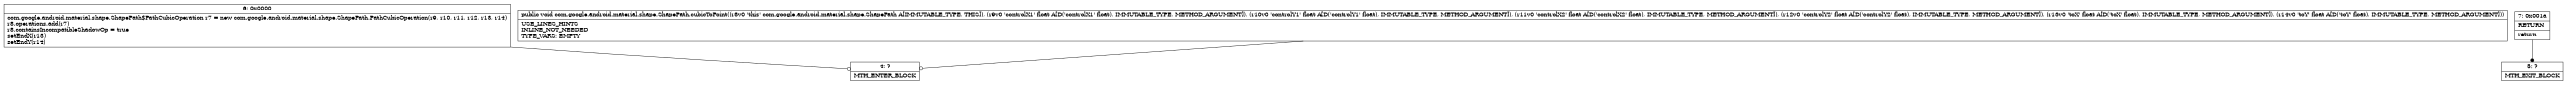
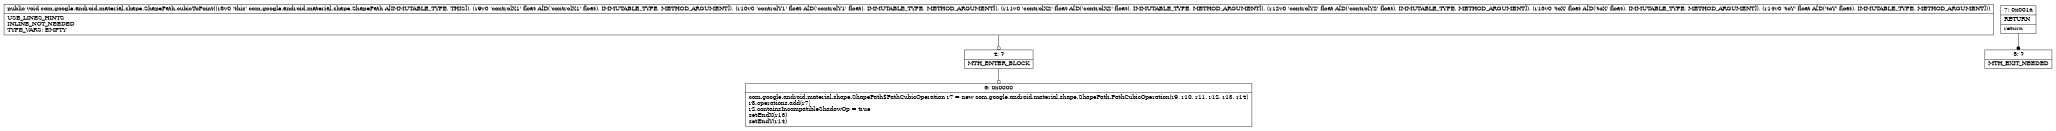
(68, 30) -> (810, 109)
(679, 58) -> (999, 74)
(2532, 76) -> (2018, 64)
